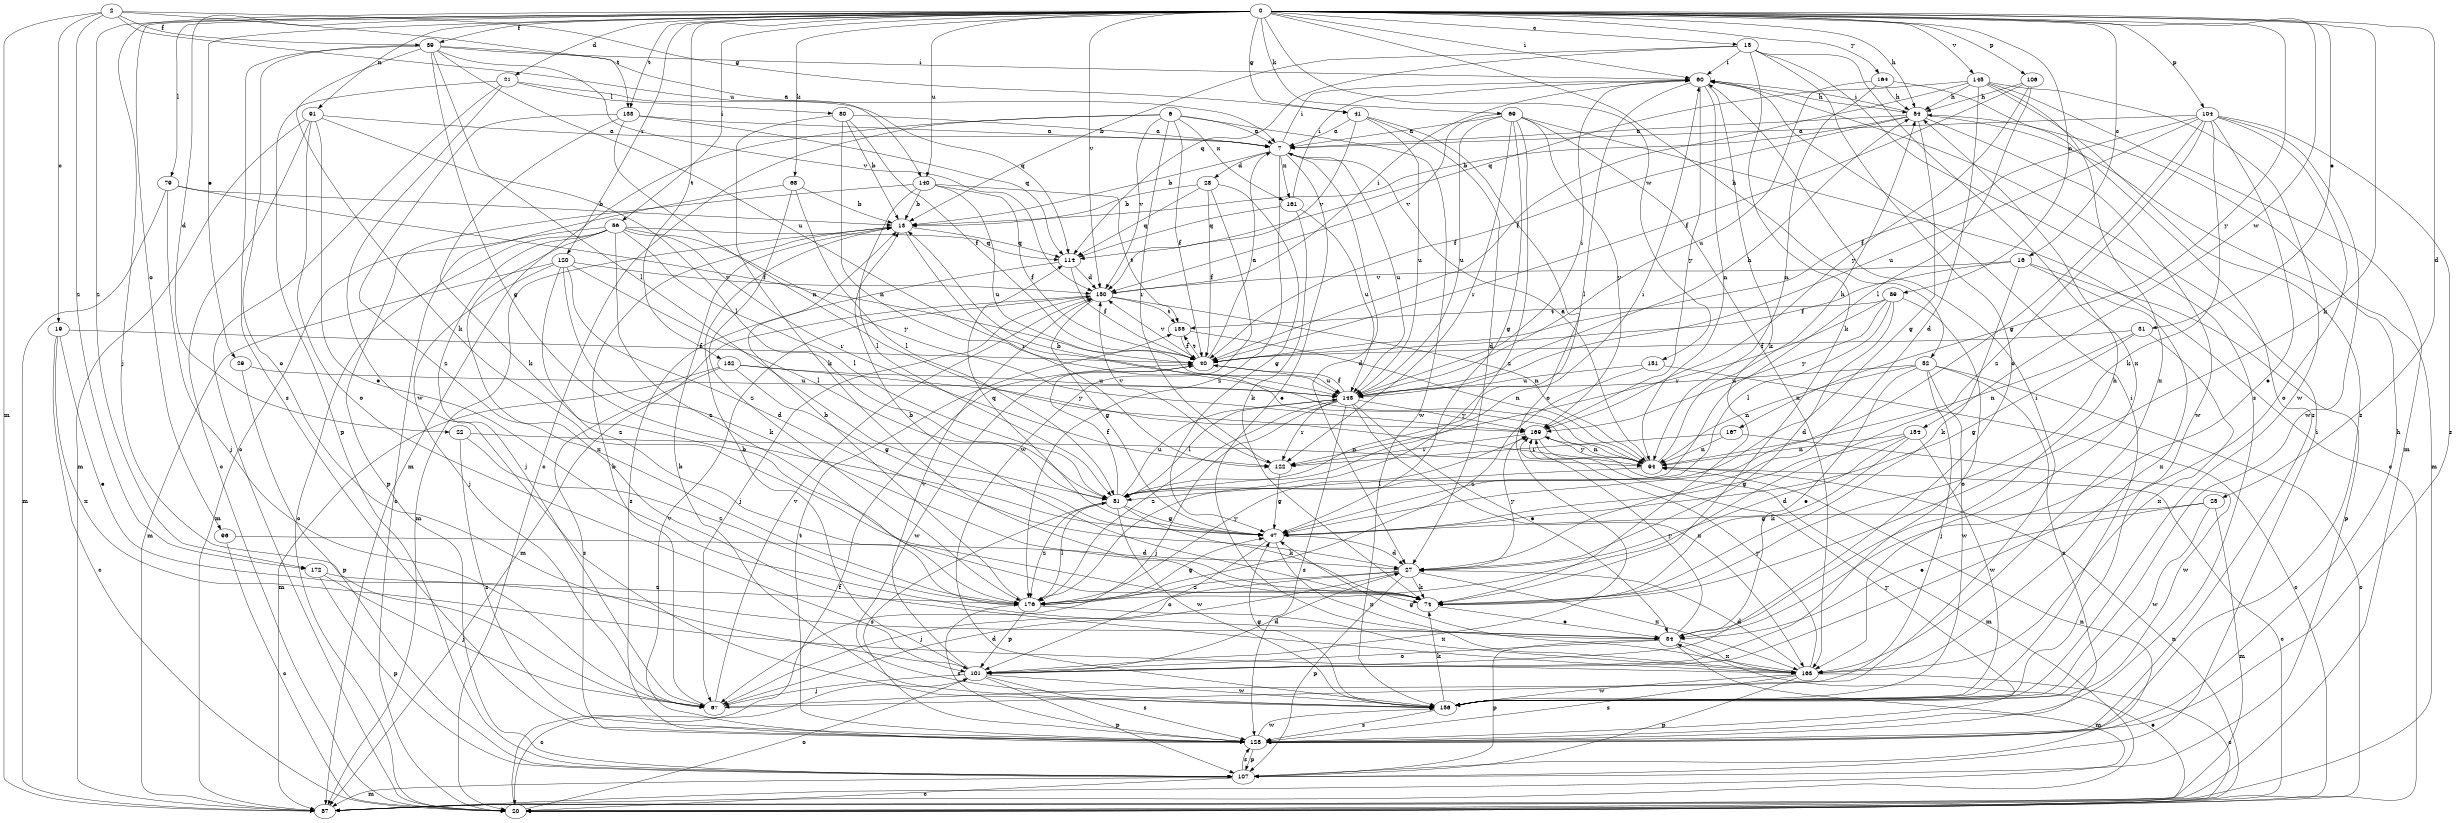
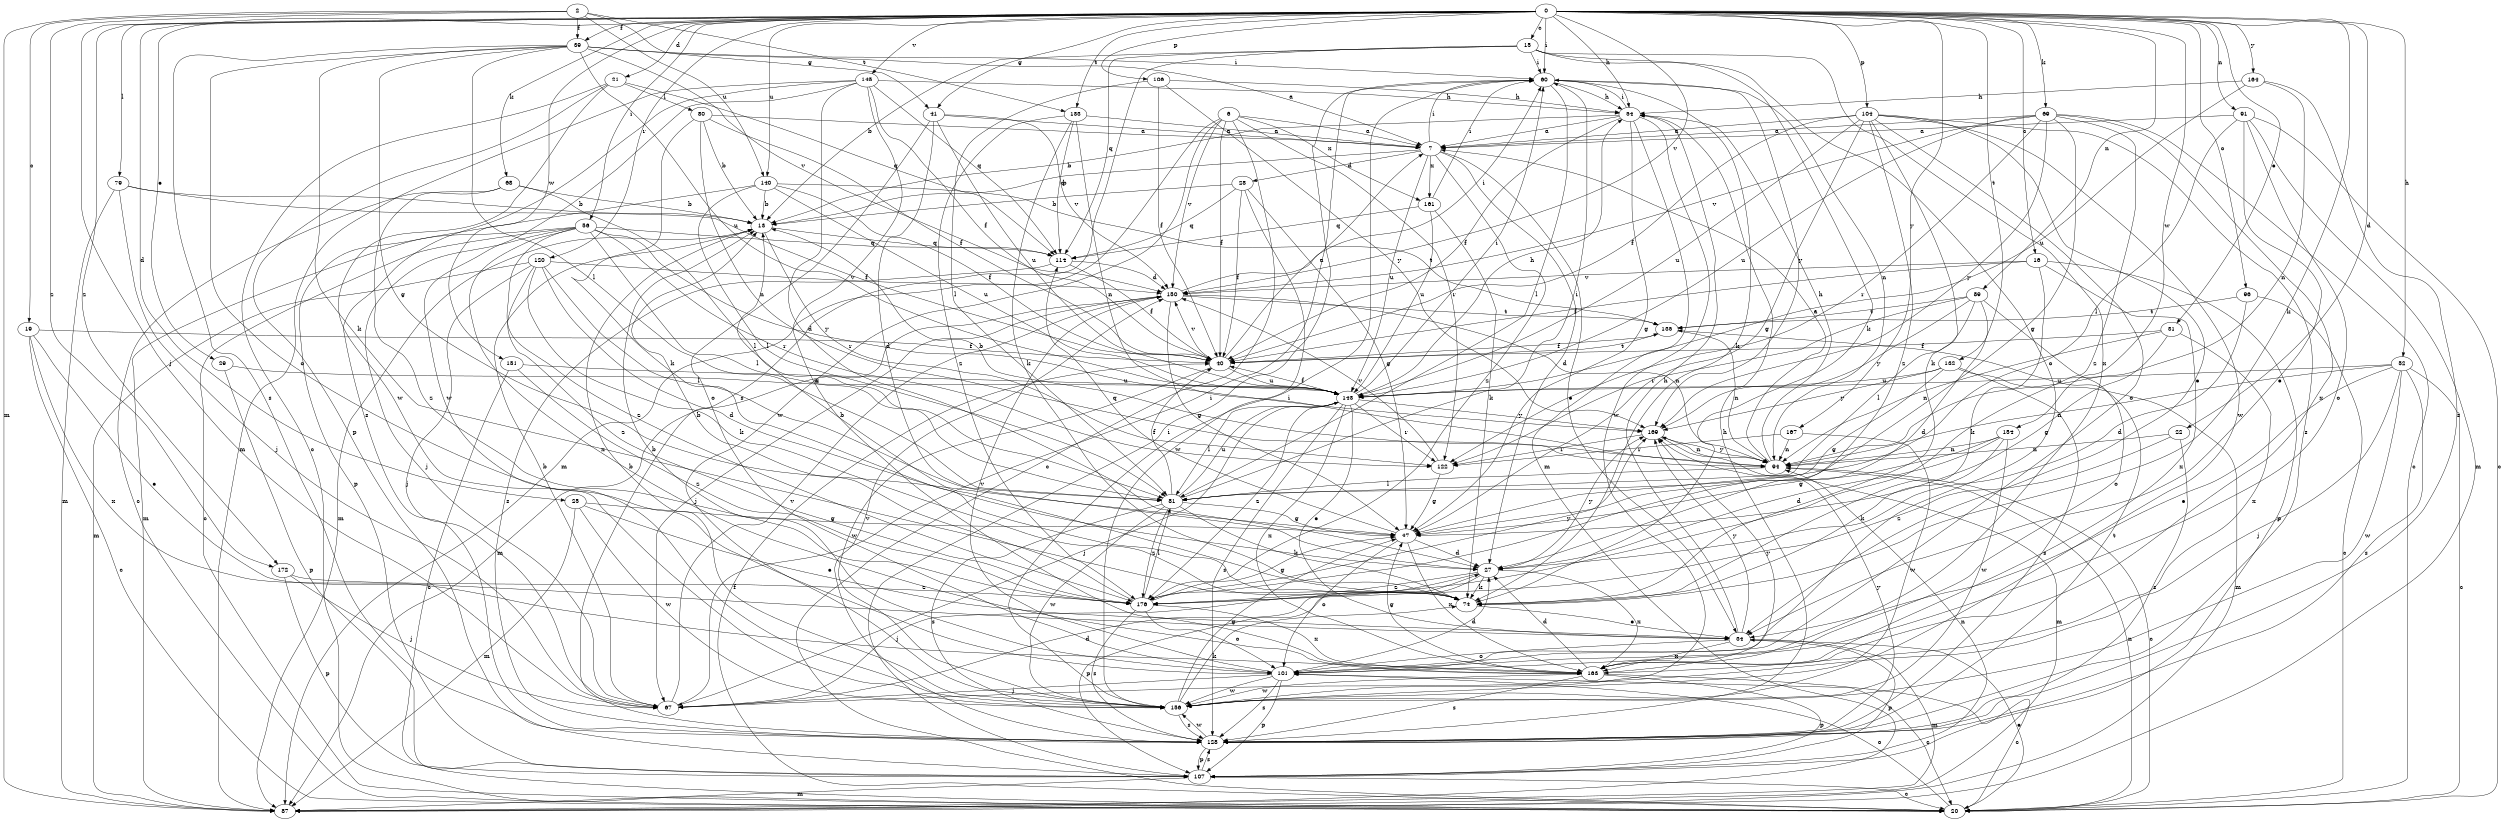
none -> (1960, 320)
(1010, 639) -> (1238, 639)
